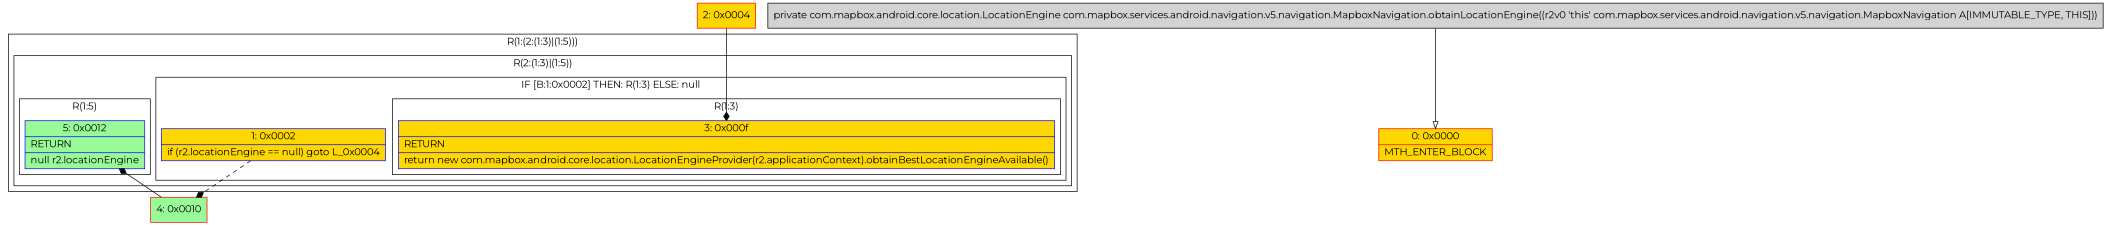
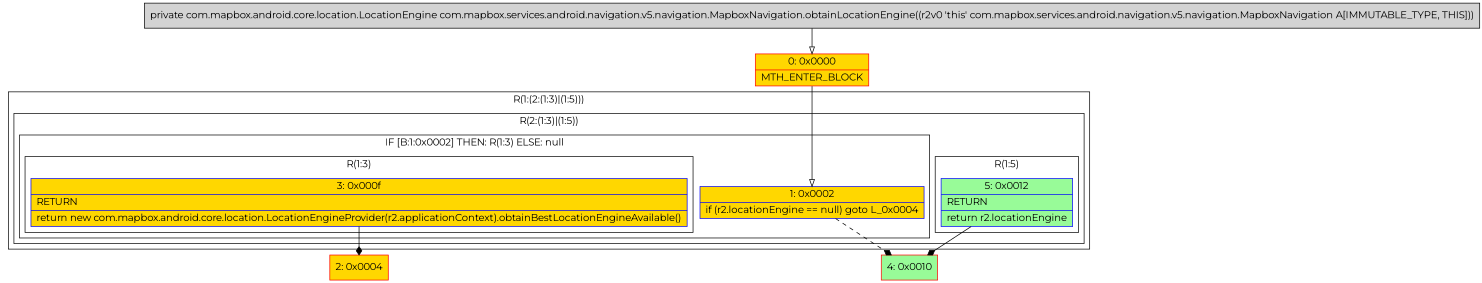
(726, 70) -> (359, 237)
none -> (812, 130)
(85, 160) -> (1007, 218)
(138, 181) -> (953, 238)
